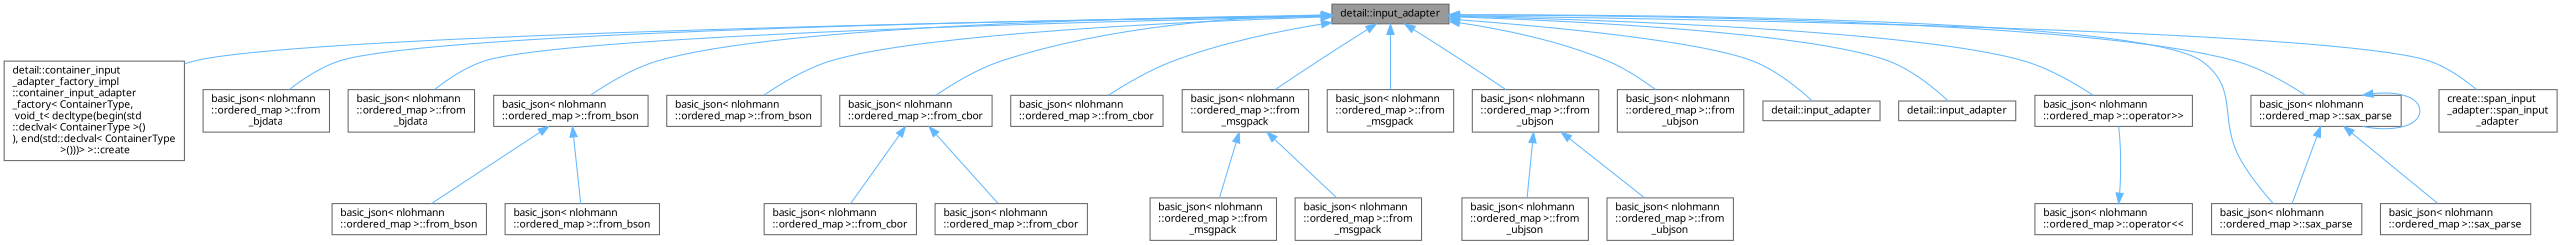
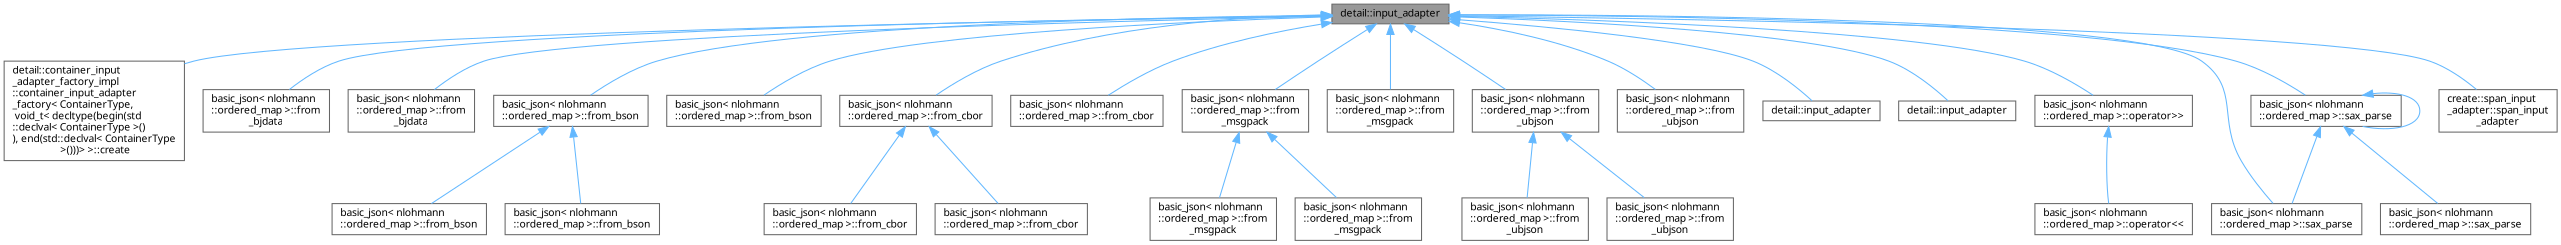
(2121, 160) -> (2107, 170)
